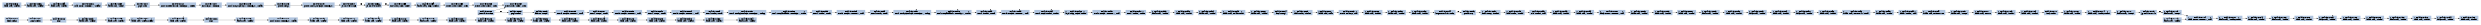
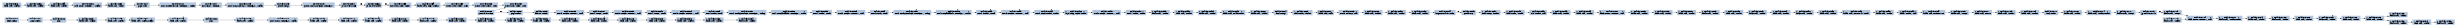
(2409, 18) -> (2386, 20)
